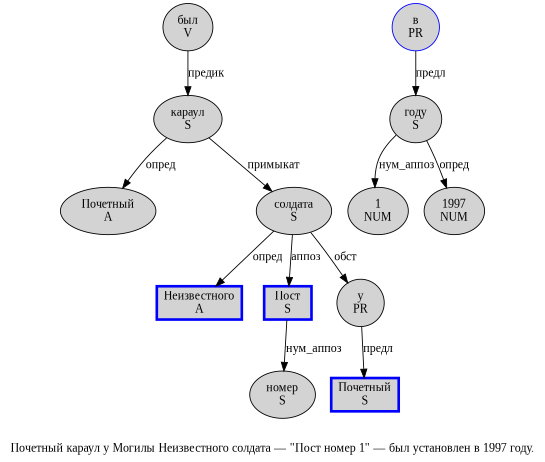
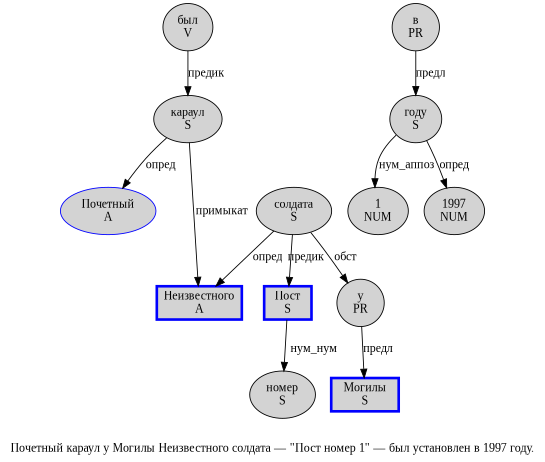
(416, 27) -> (416, 27)
(237, 162) -> (194, 210)
(108, 211) -> (108, 211)
(306, 257) -> (306, 257)
(314, 349) -> (314, 349)
(365, 395) -> (365, 395)
